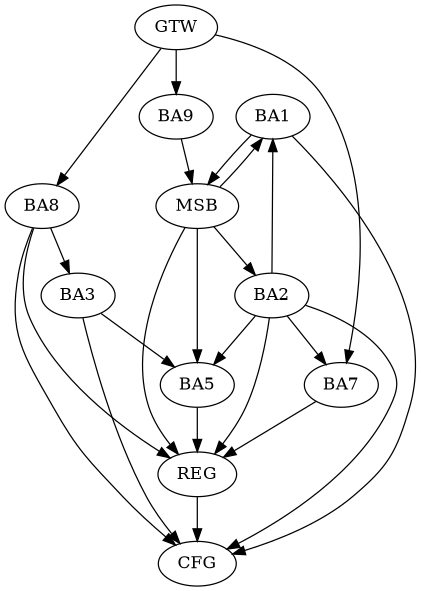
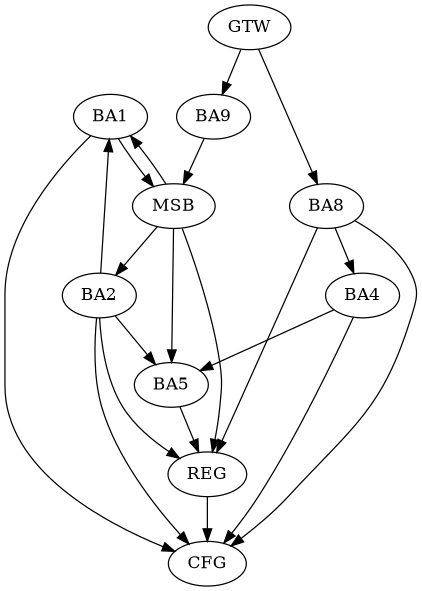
(78, 296) -> (363, 296)
(341, 385) -> none
